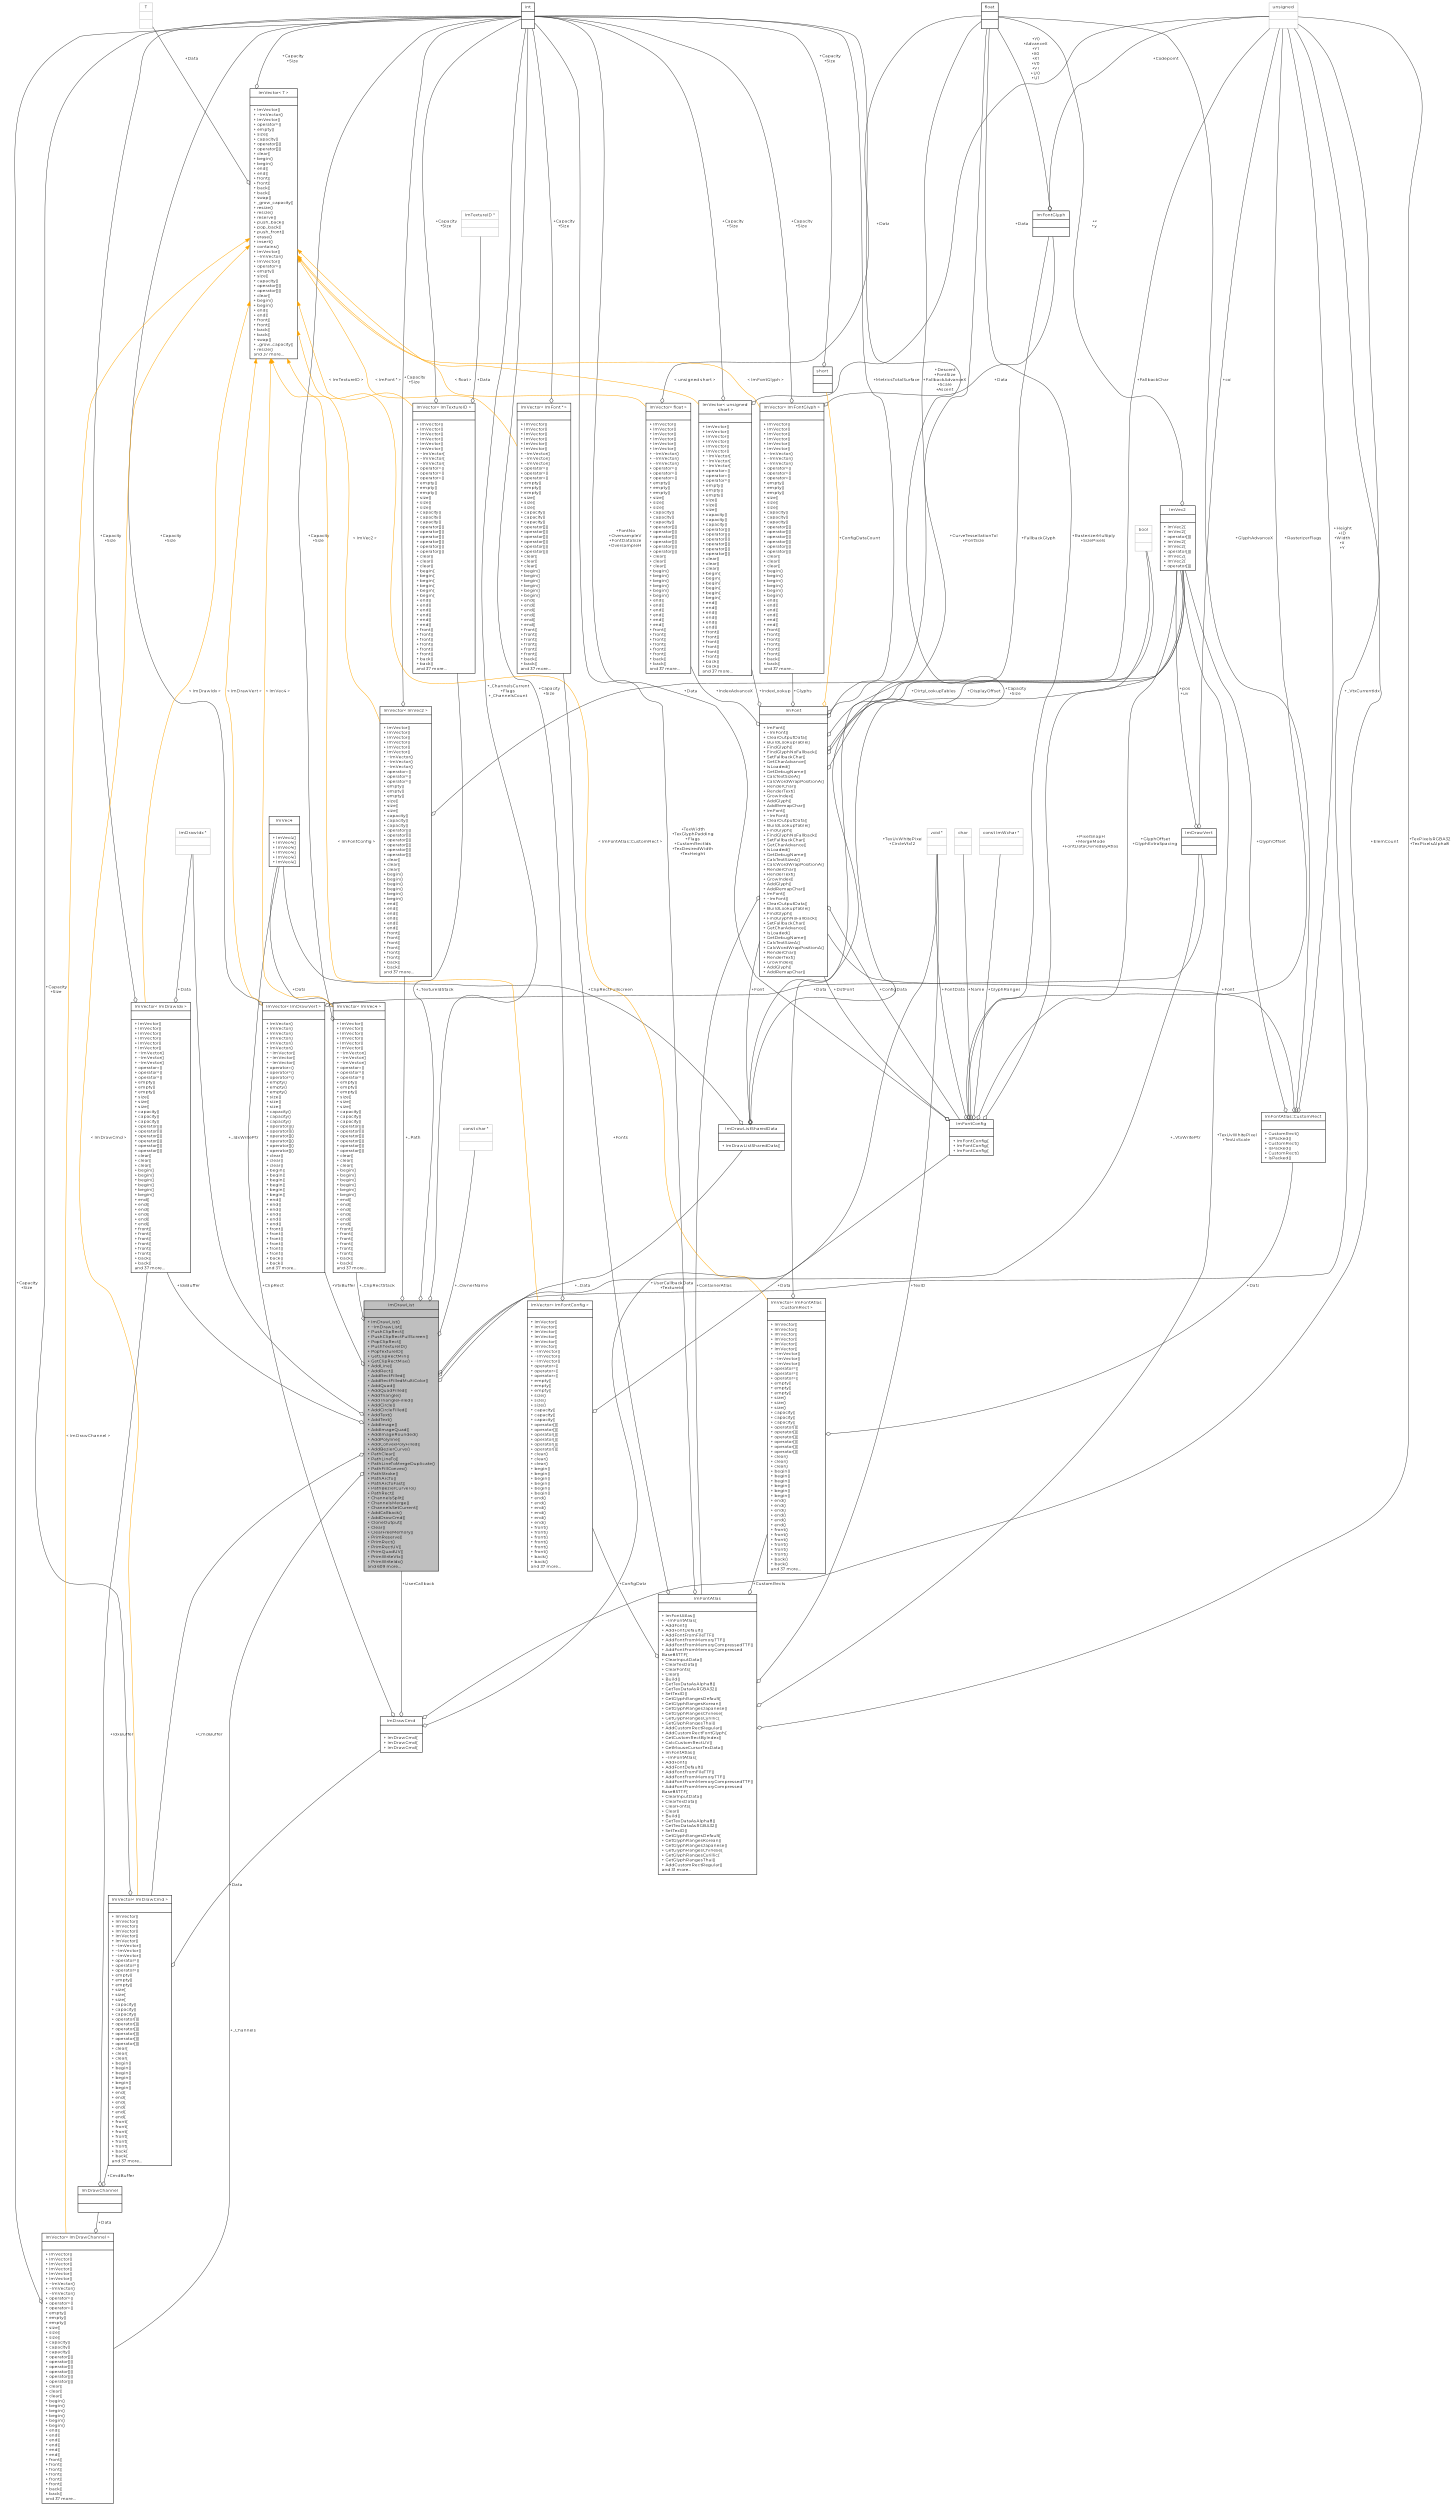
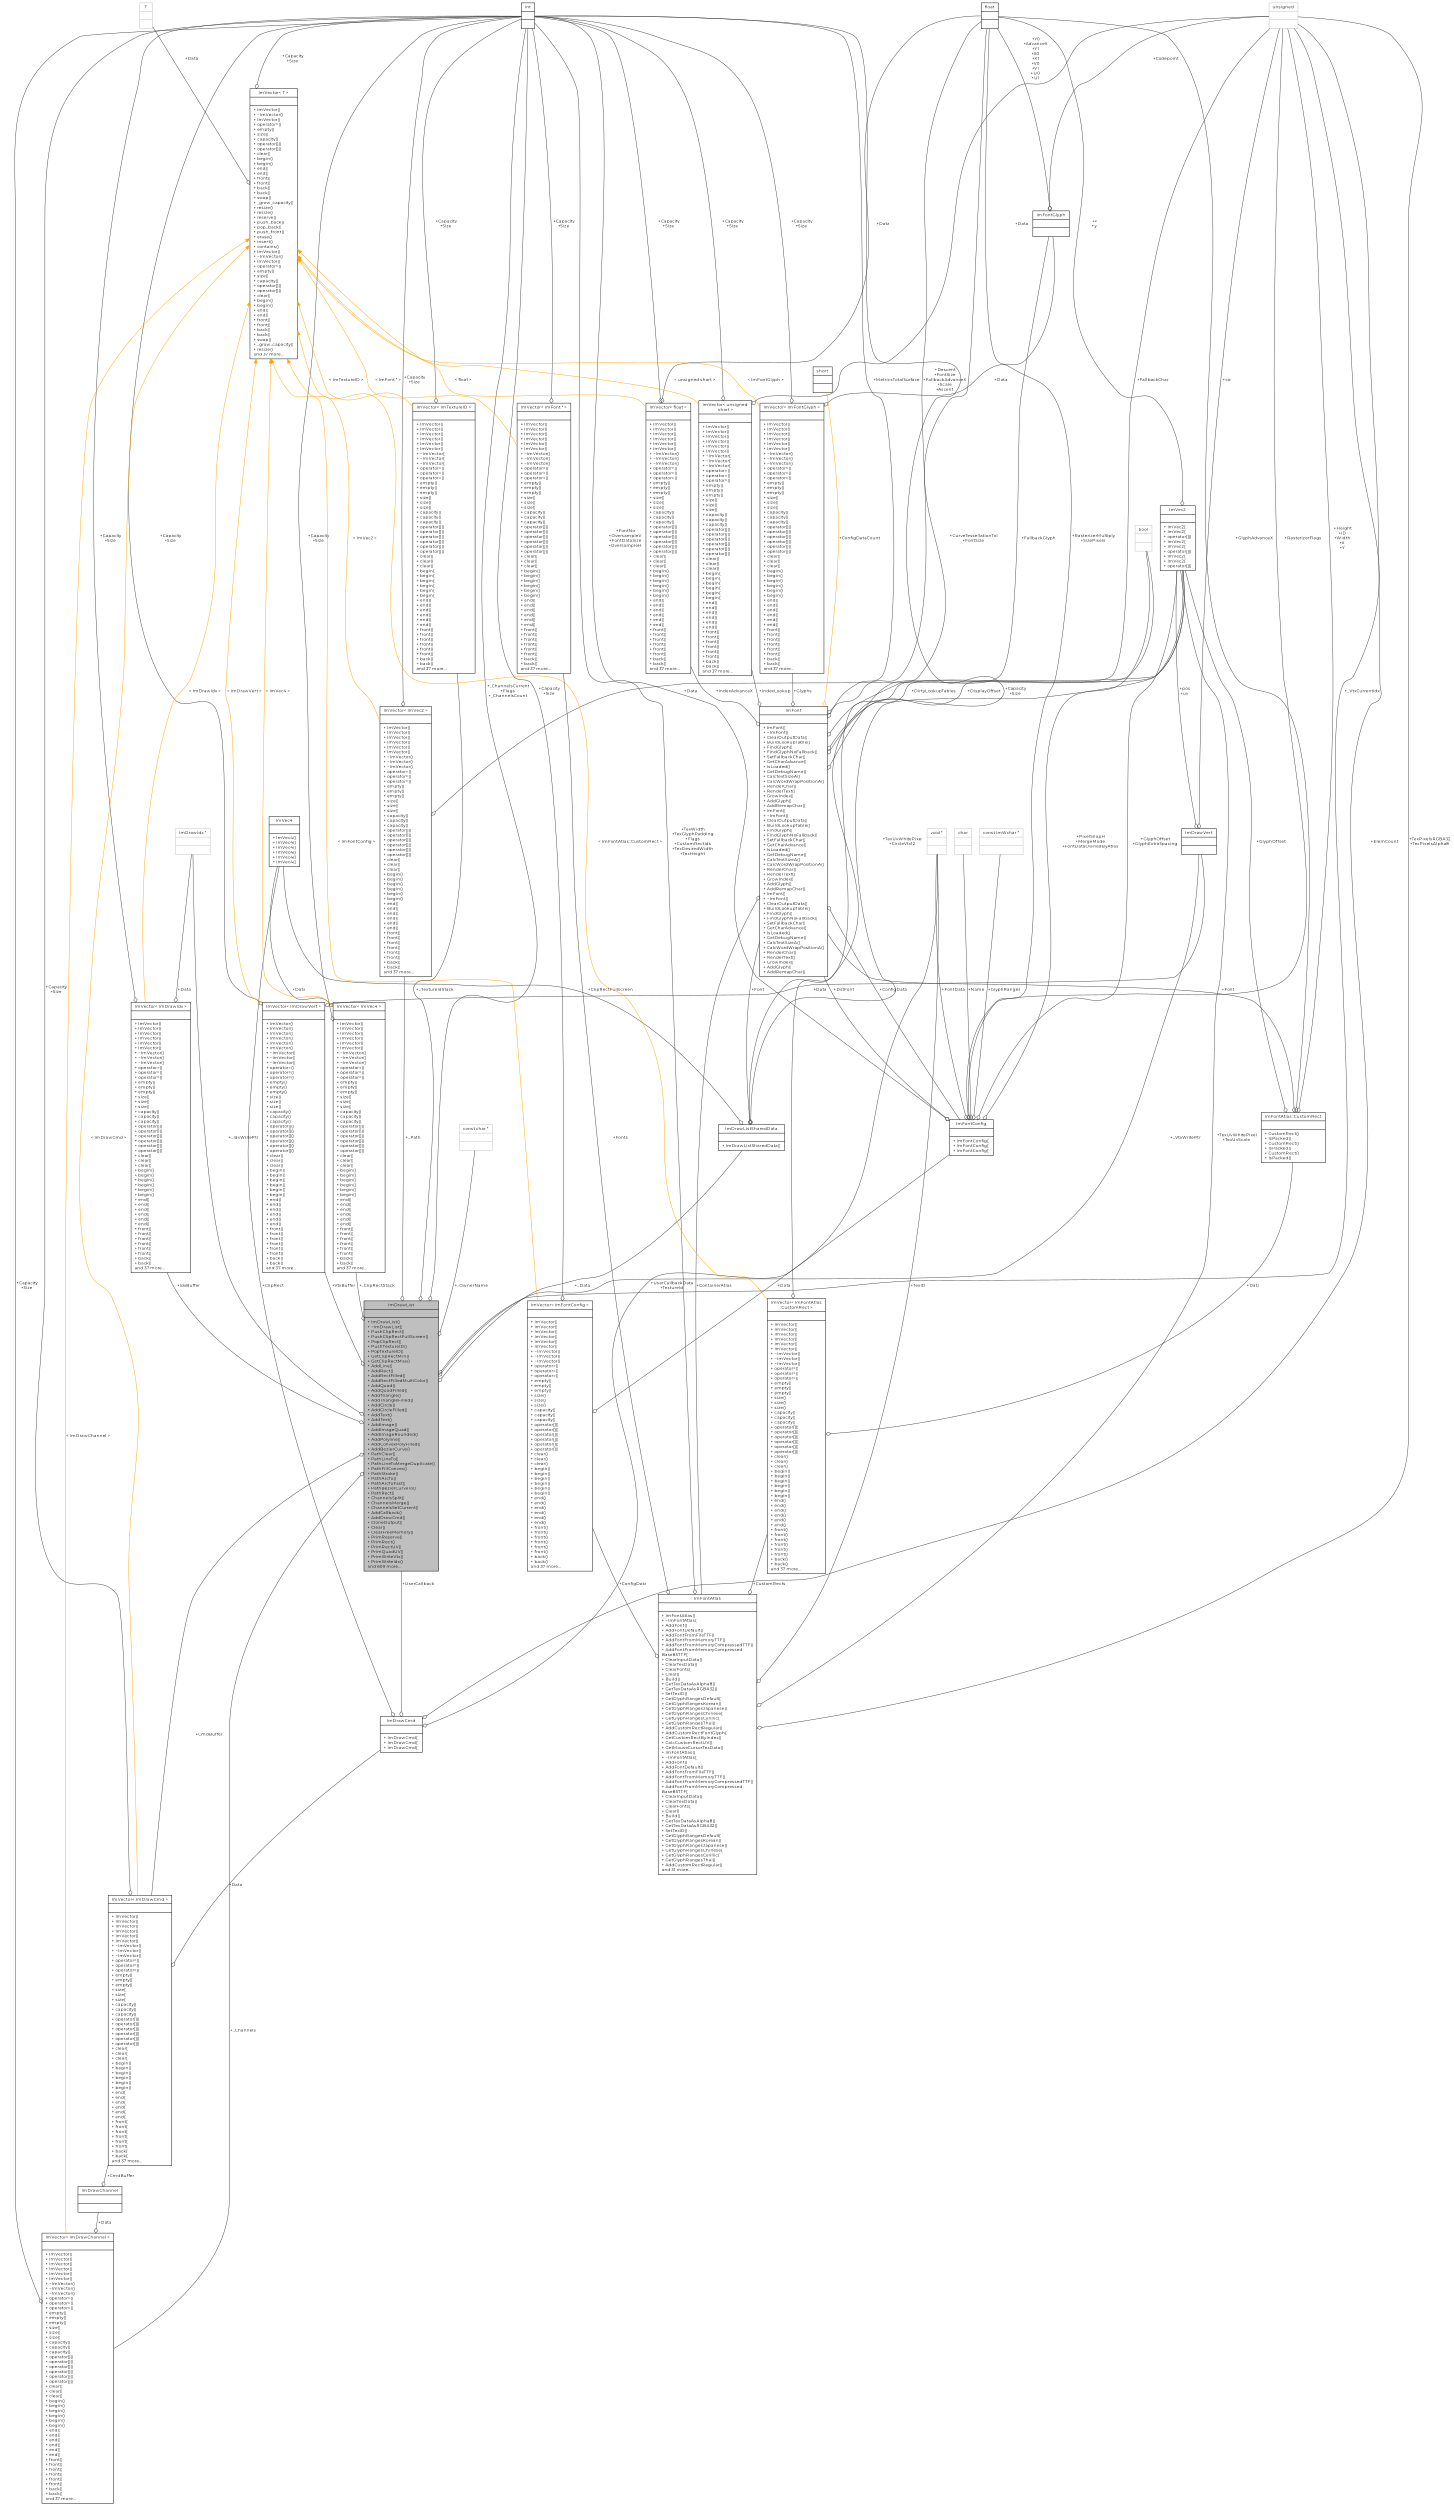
(814, 66) -> (641, 176)
(480, 224) -> none
(103, 1726) -> none
